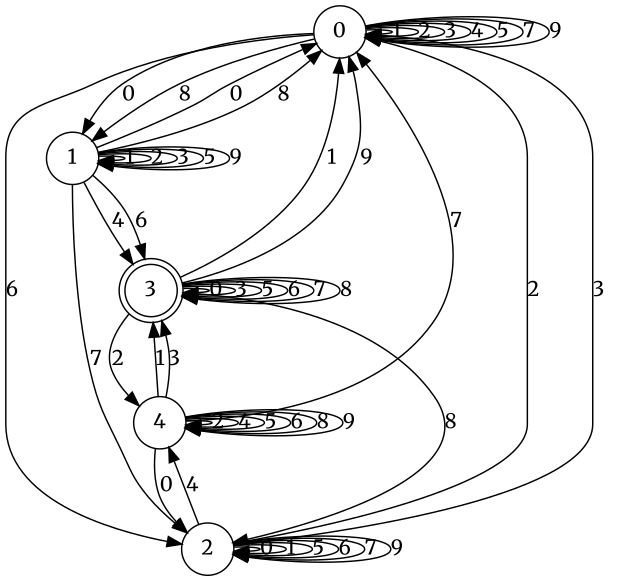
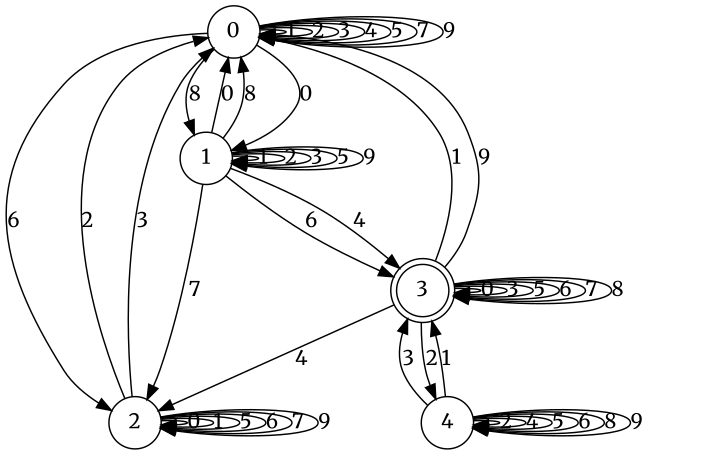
(435, 318) -> none
(451, 423) -> (301, 360)
(157, 488) -> none
(187, 493) -> none
